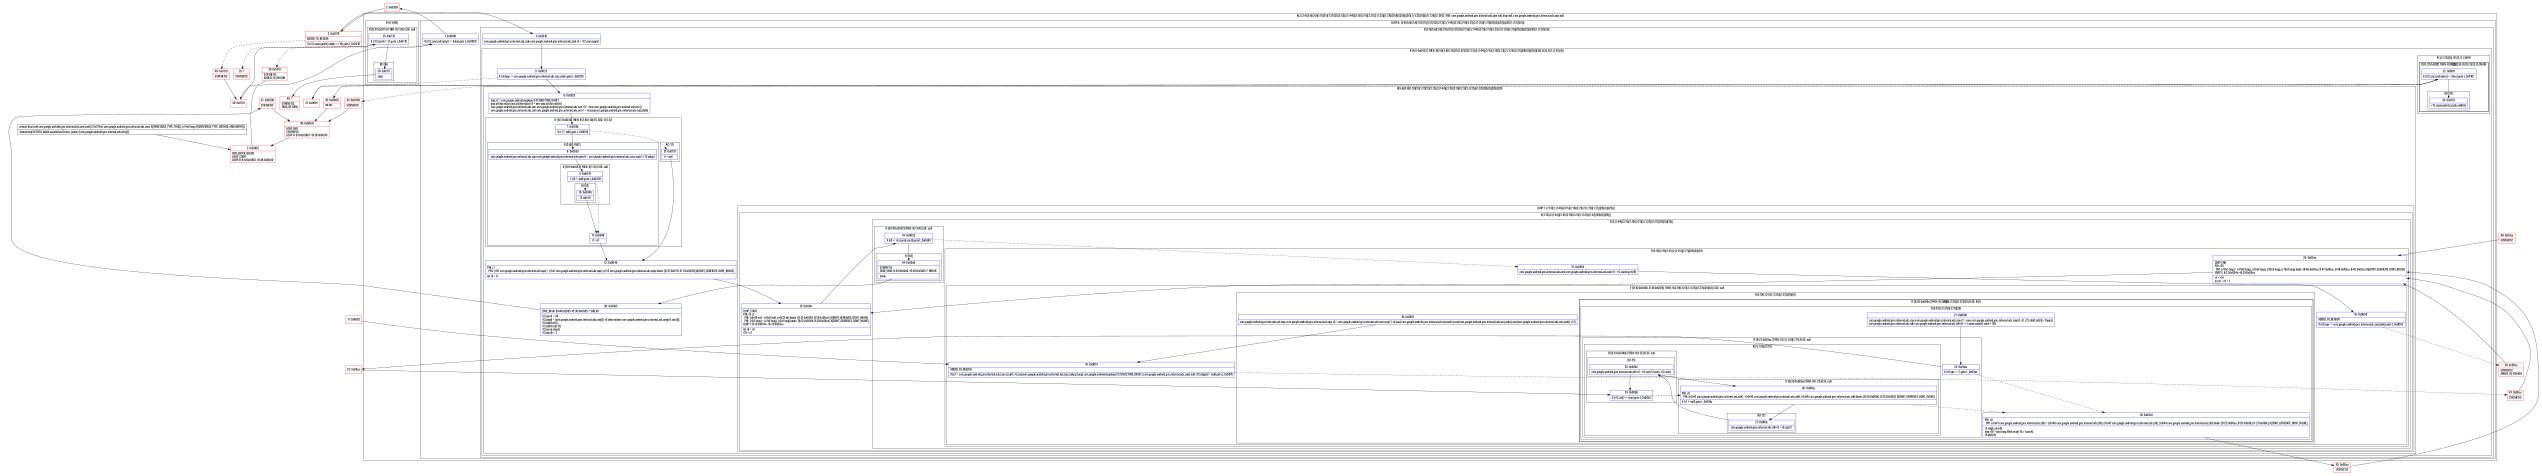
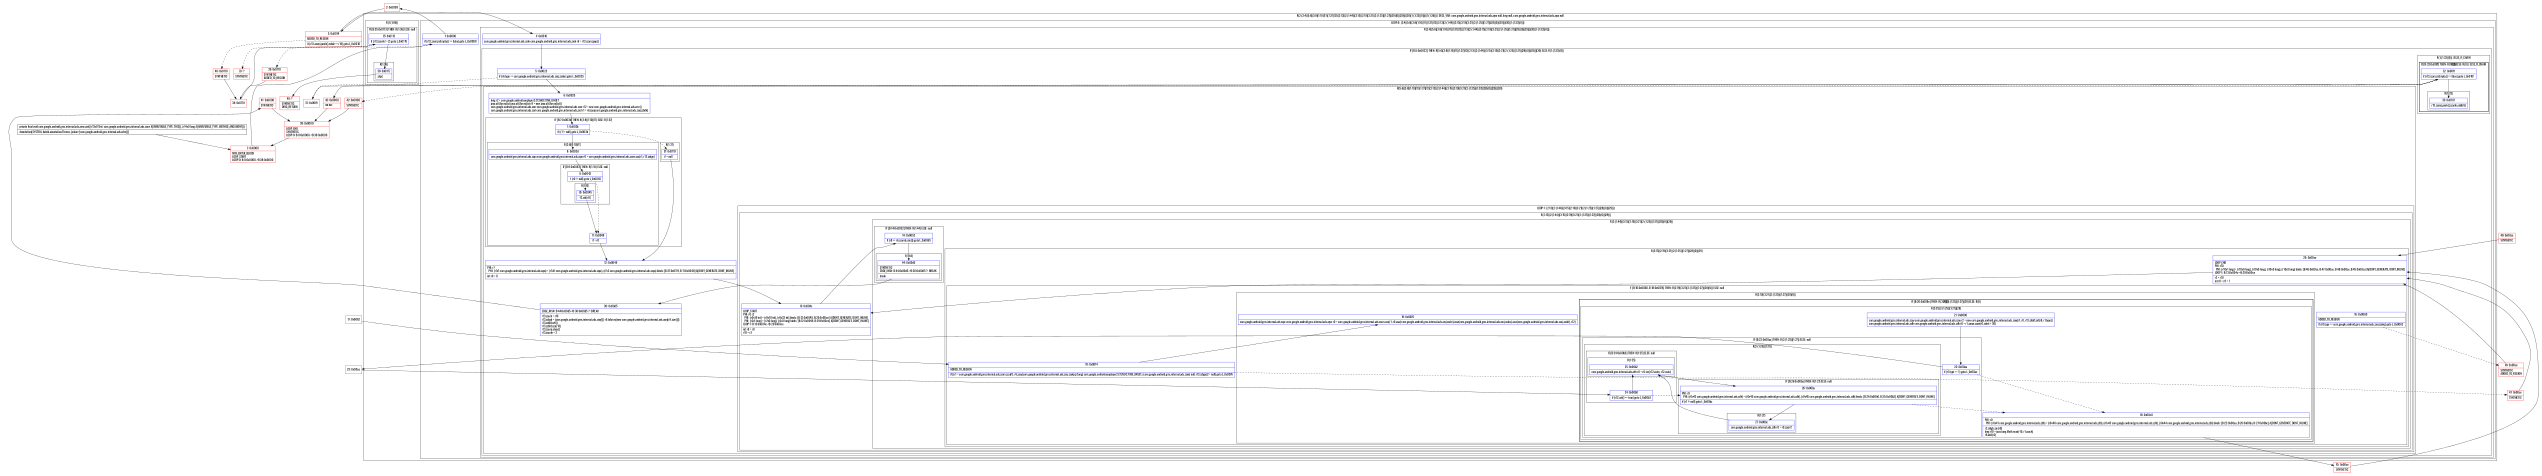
(1578, 270) -> none
(1258, 343) -> (1258, 344)
(1630, 381) -> (1633, 384)
